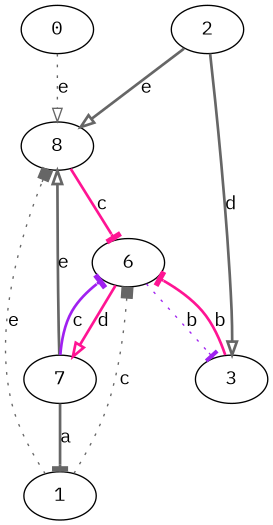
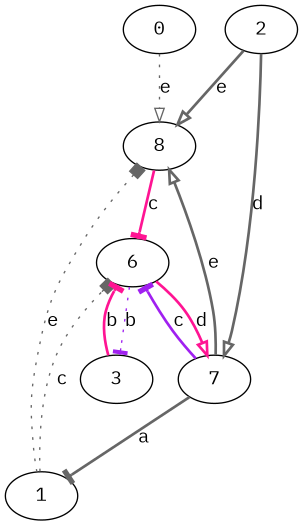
(224, 197) -> (252, 199)
